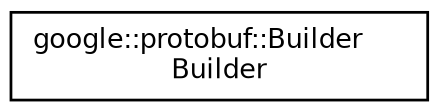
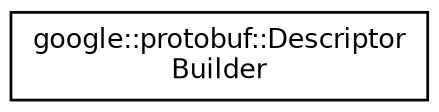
(219, 56) -> (219, 56)
